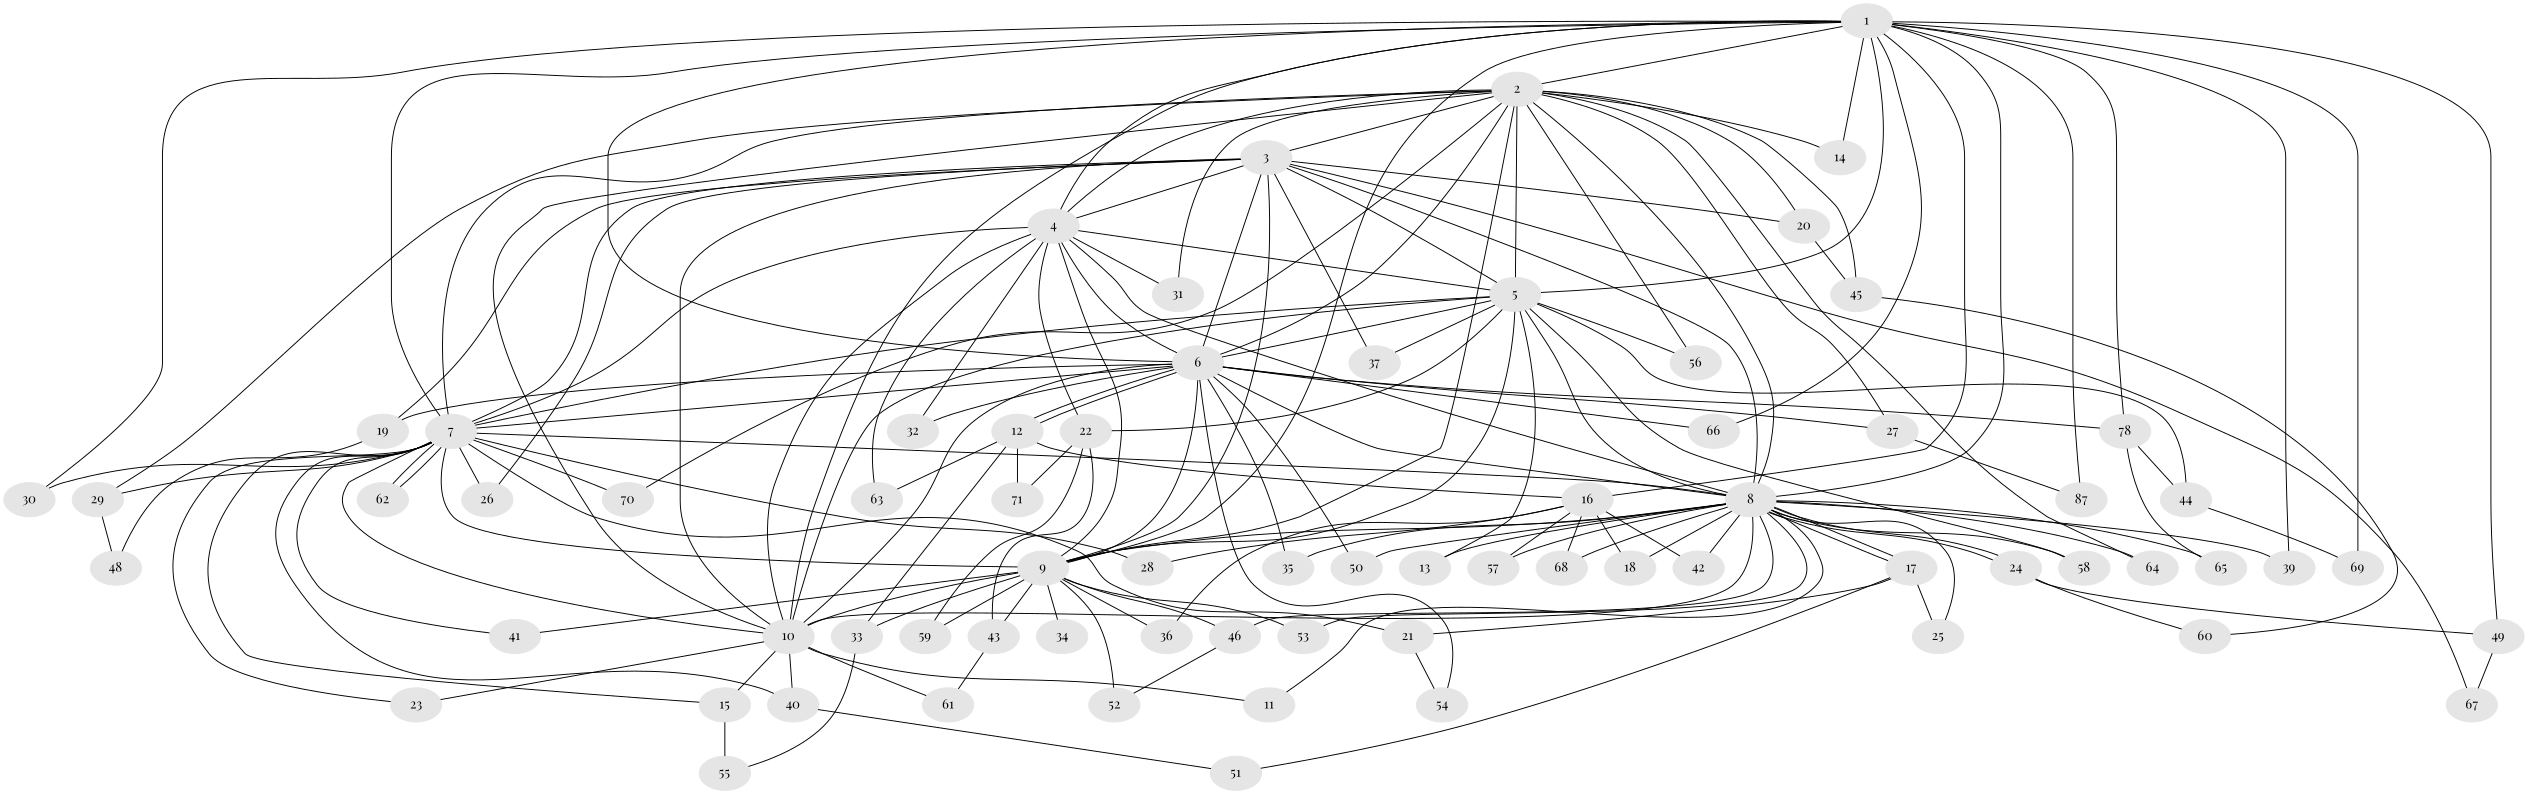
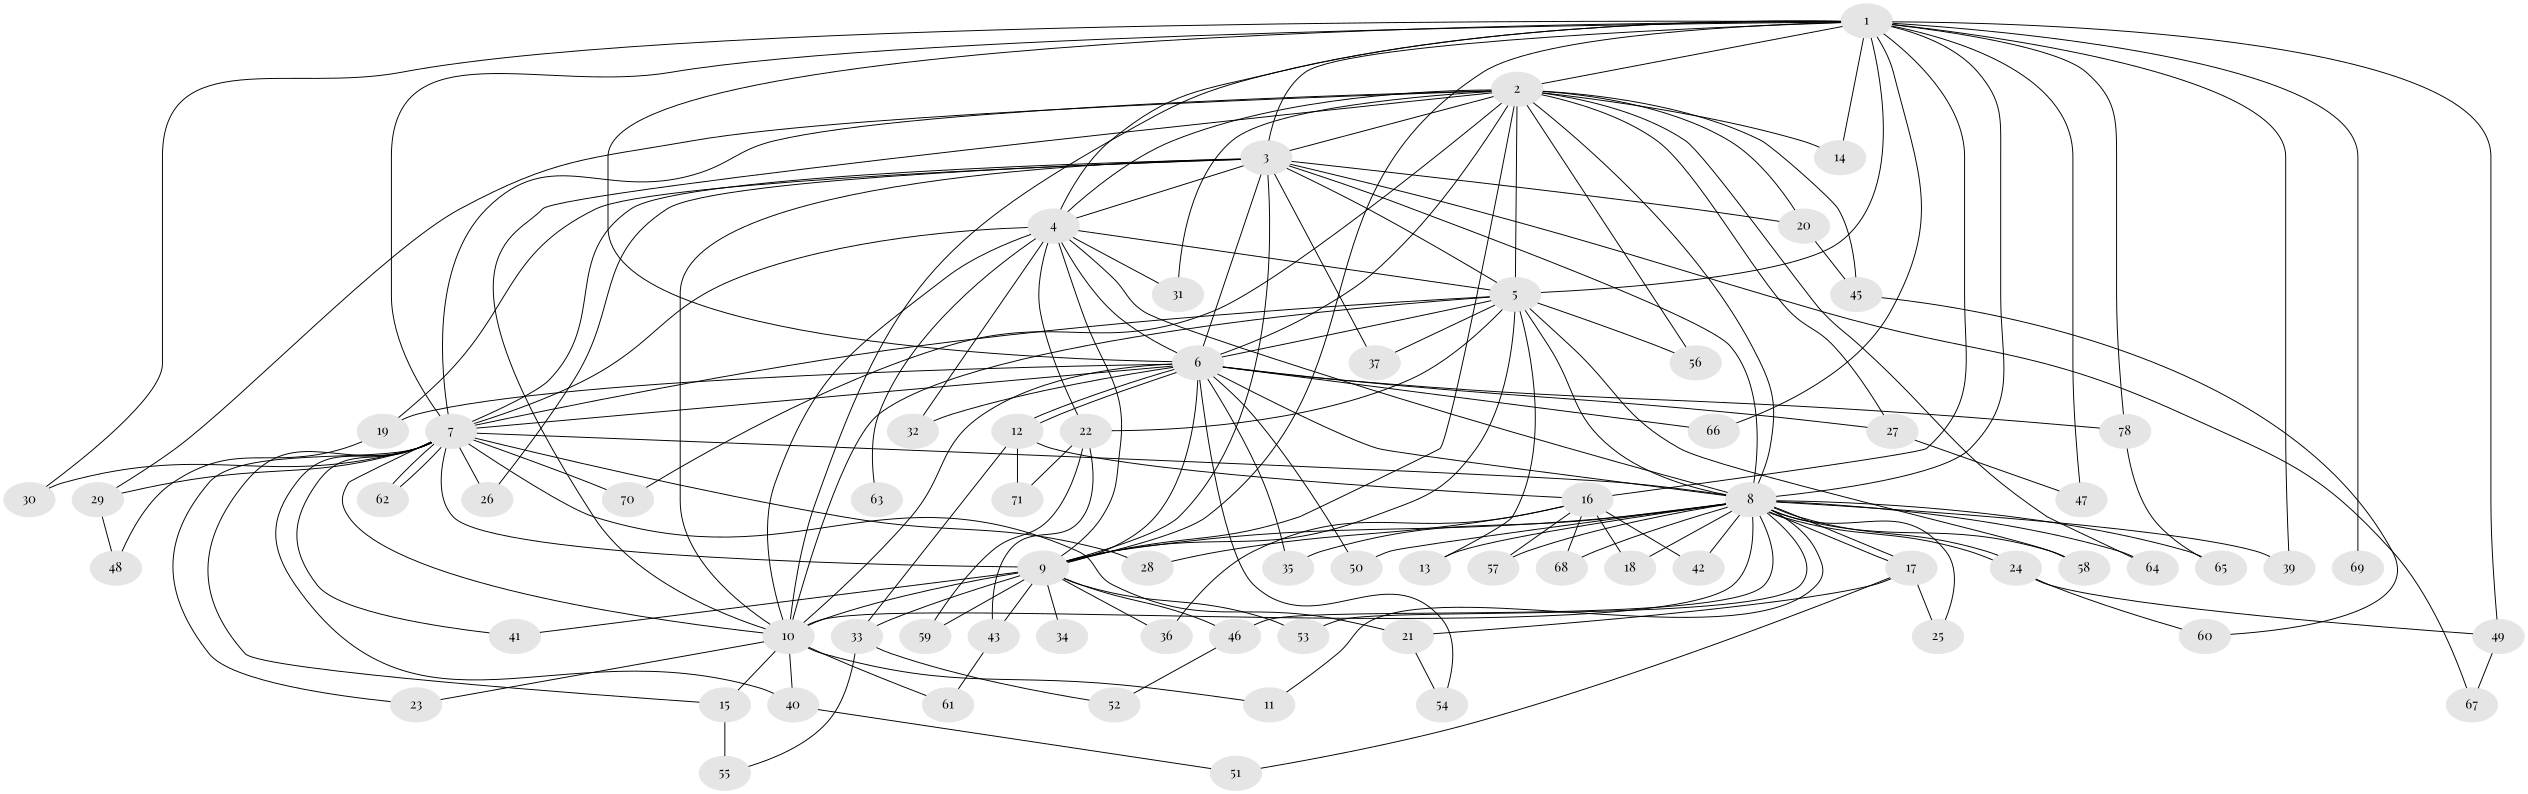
none -> (1532, 39)
(950, 464) -> none
(2081, 500) -> (2081, 500)
(2186, 500) -> none
(1100, 627) -> (950, 671)
